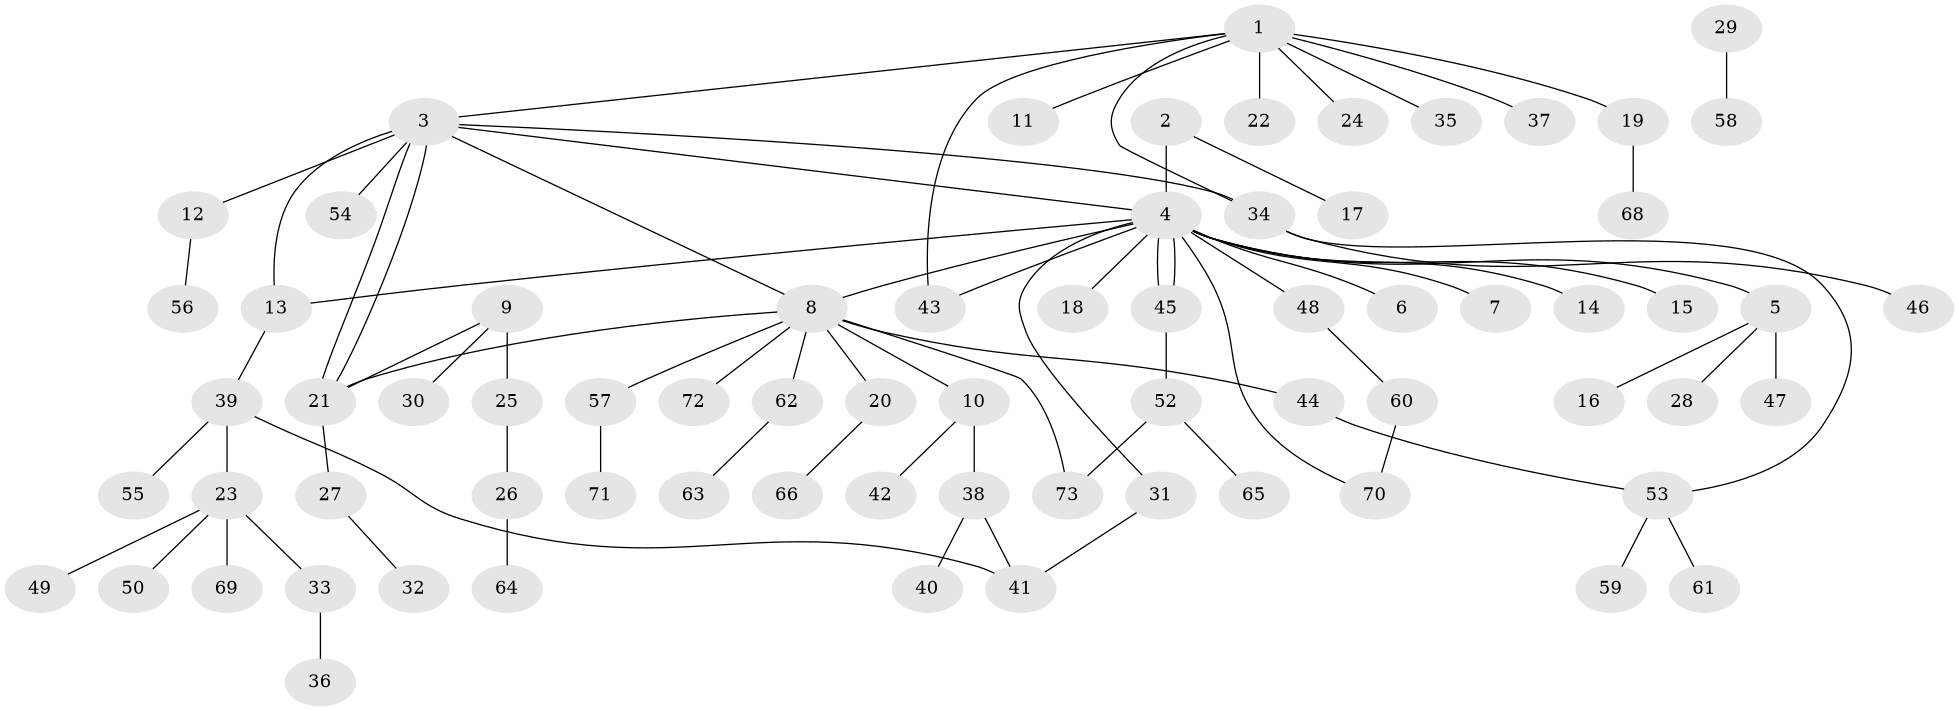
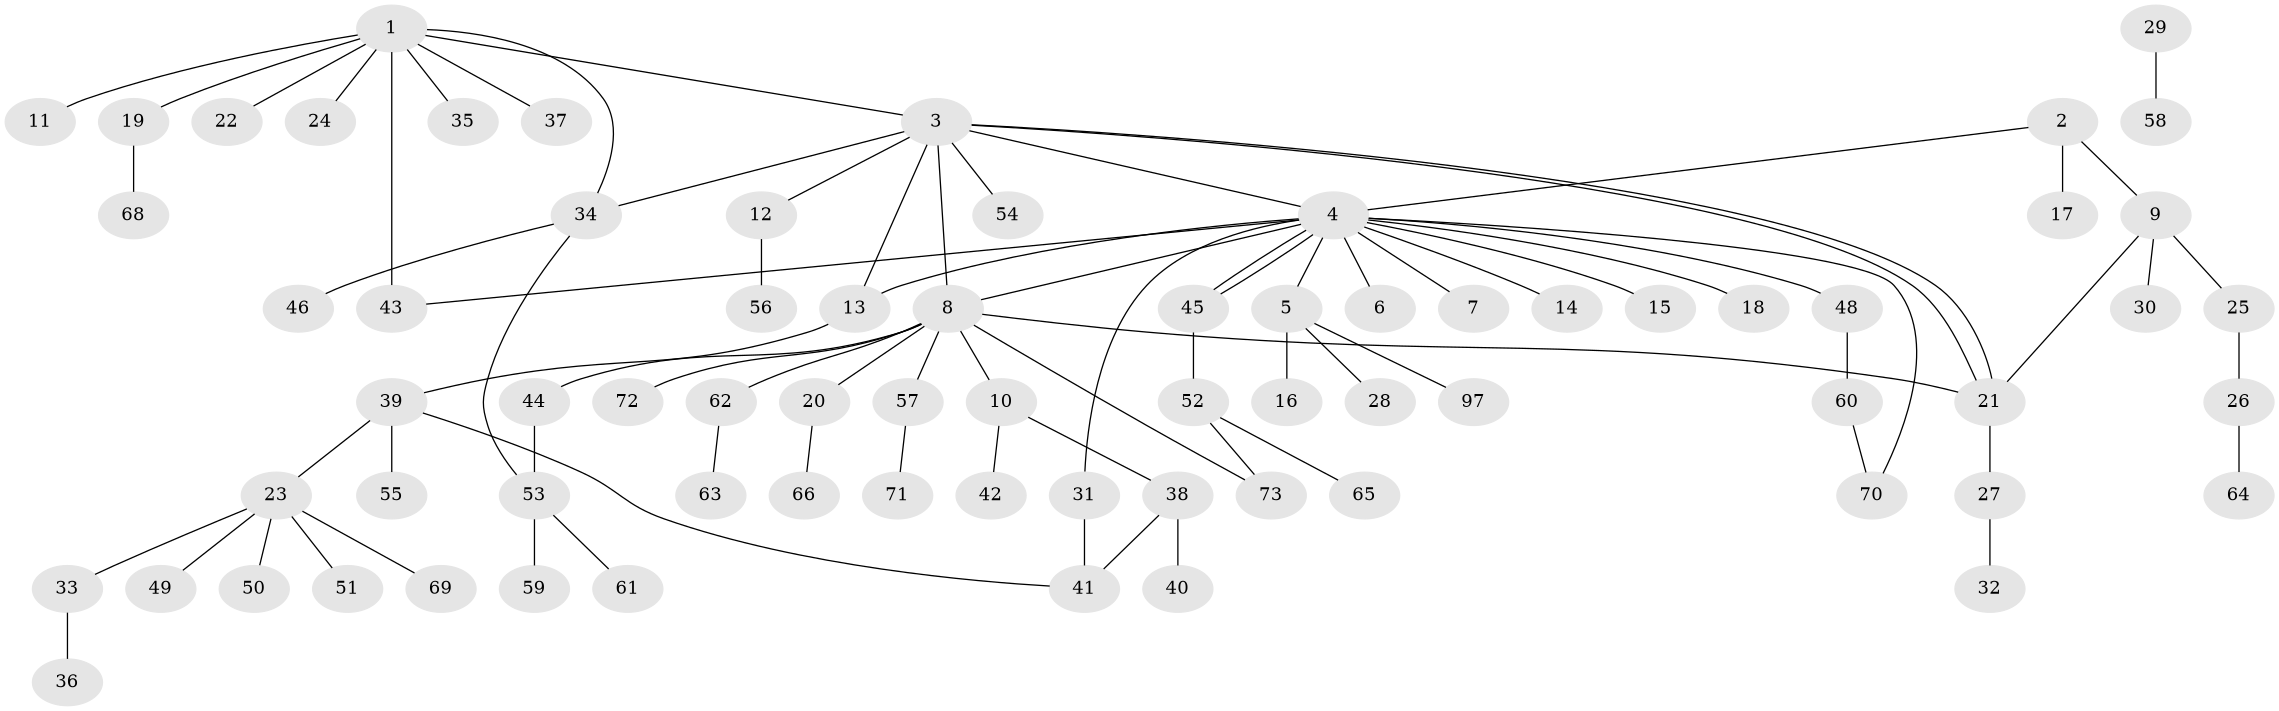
none -> (2109, 169)
(1776, 402) -> (1474, 402)
none -> (348, 589)
